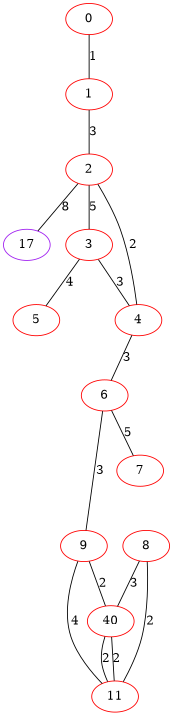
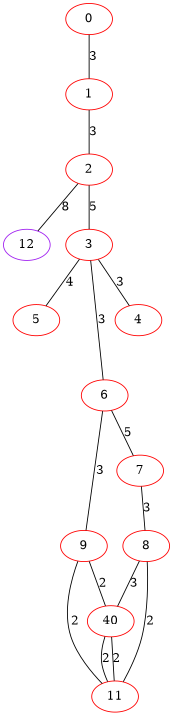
(93, 57) -> (93, 57)
(124, 242) -> none
(27, 245) -> (27, 245)
(122, 358) -> (97, 320)
none -> (143, 508)
(75, 621) -> (75, 621)
